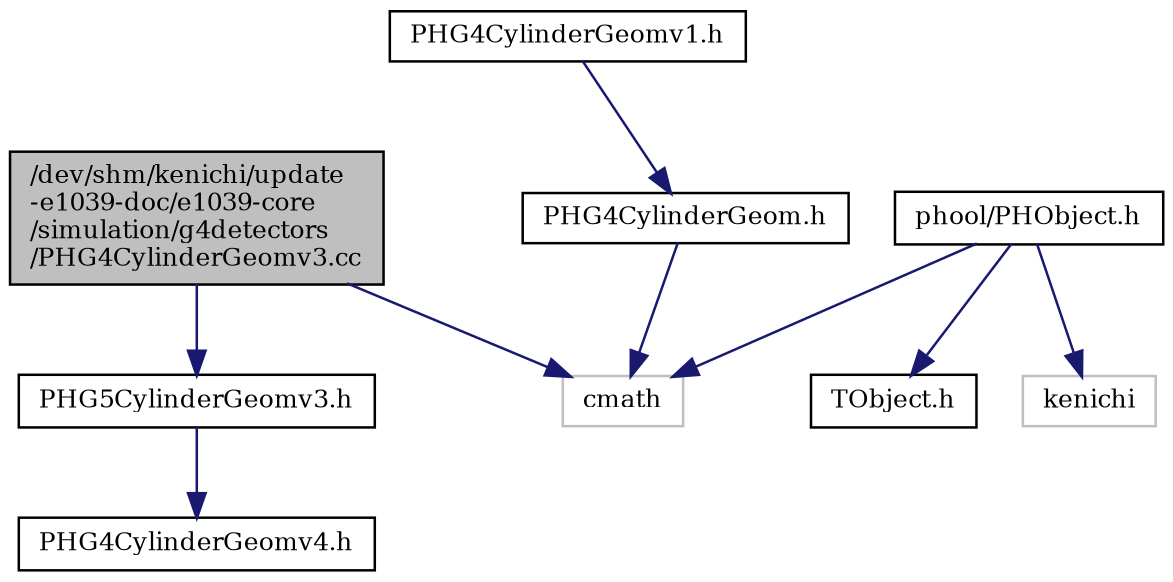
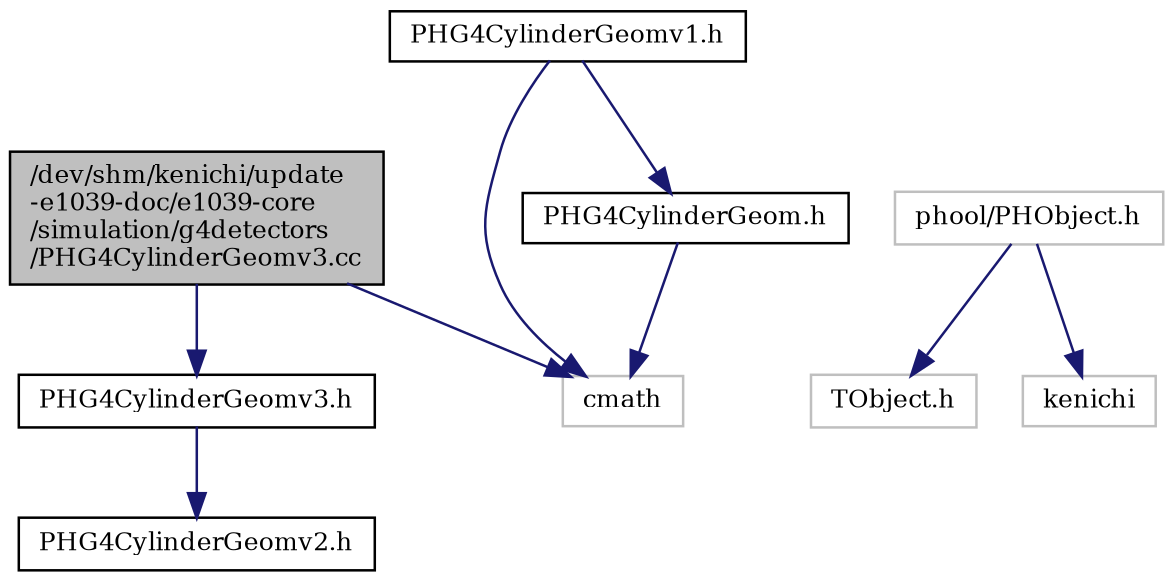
(1029, 218) -> (1029, 218)
(836, 305) -> (486, 217)
(197, 401) -> (197, 401)
(894, 401) -> (894, 401)
(197, 544) -> (197, 544)
